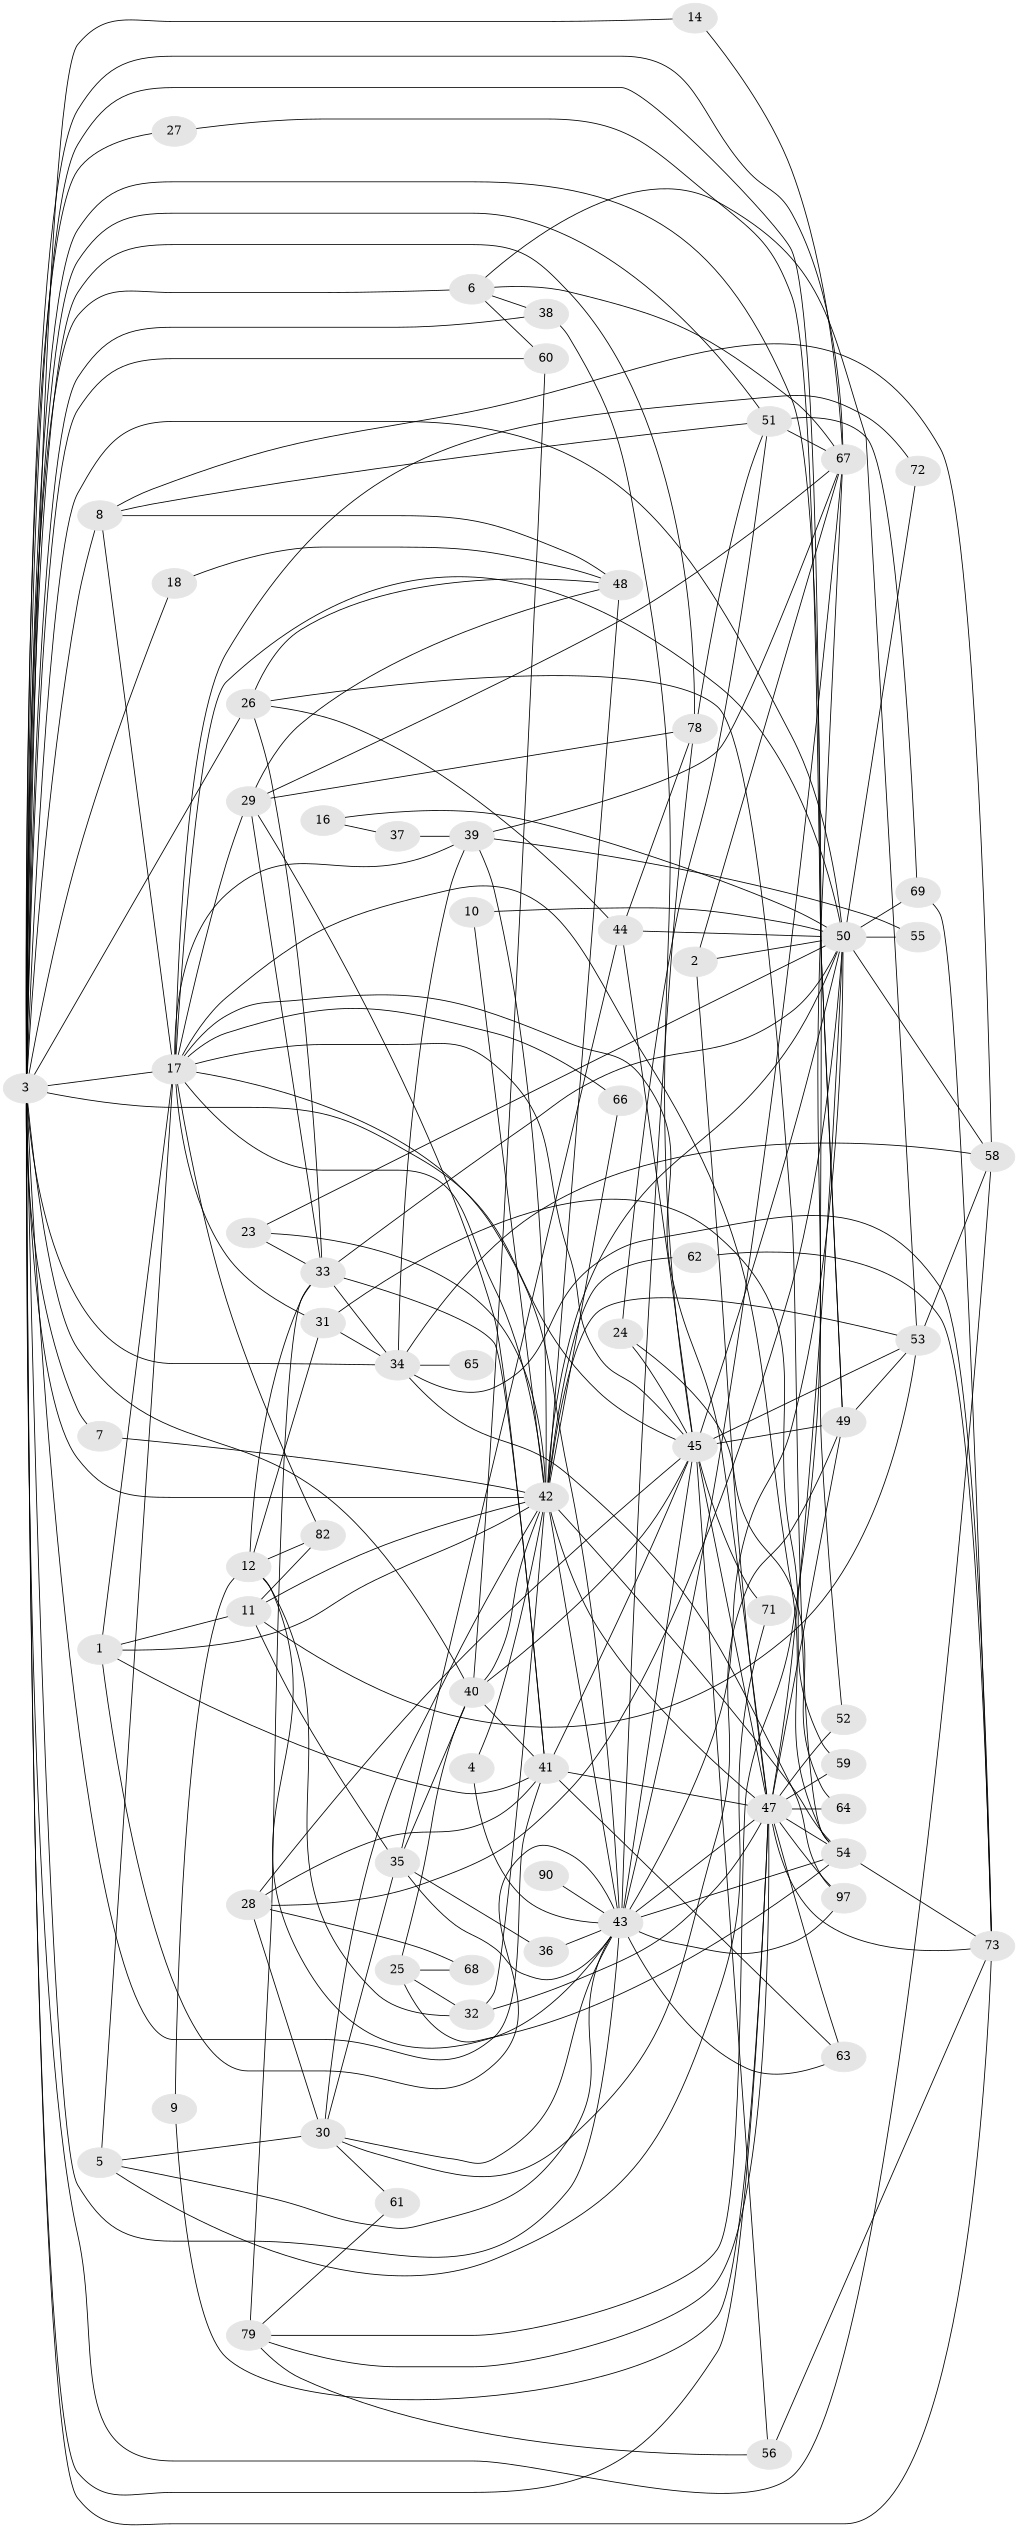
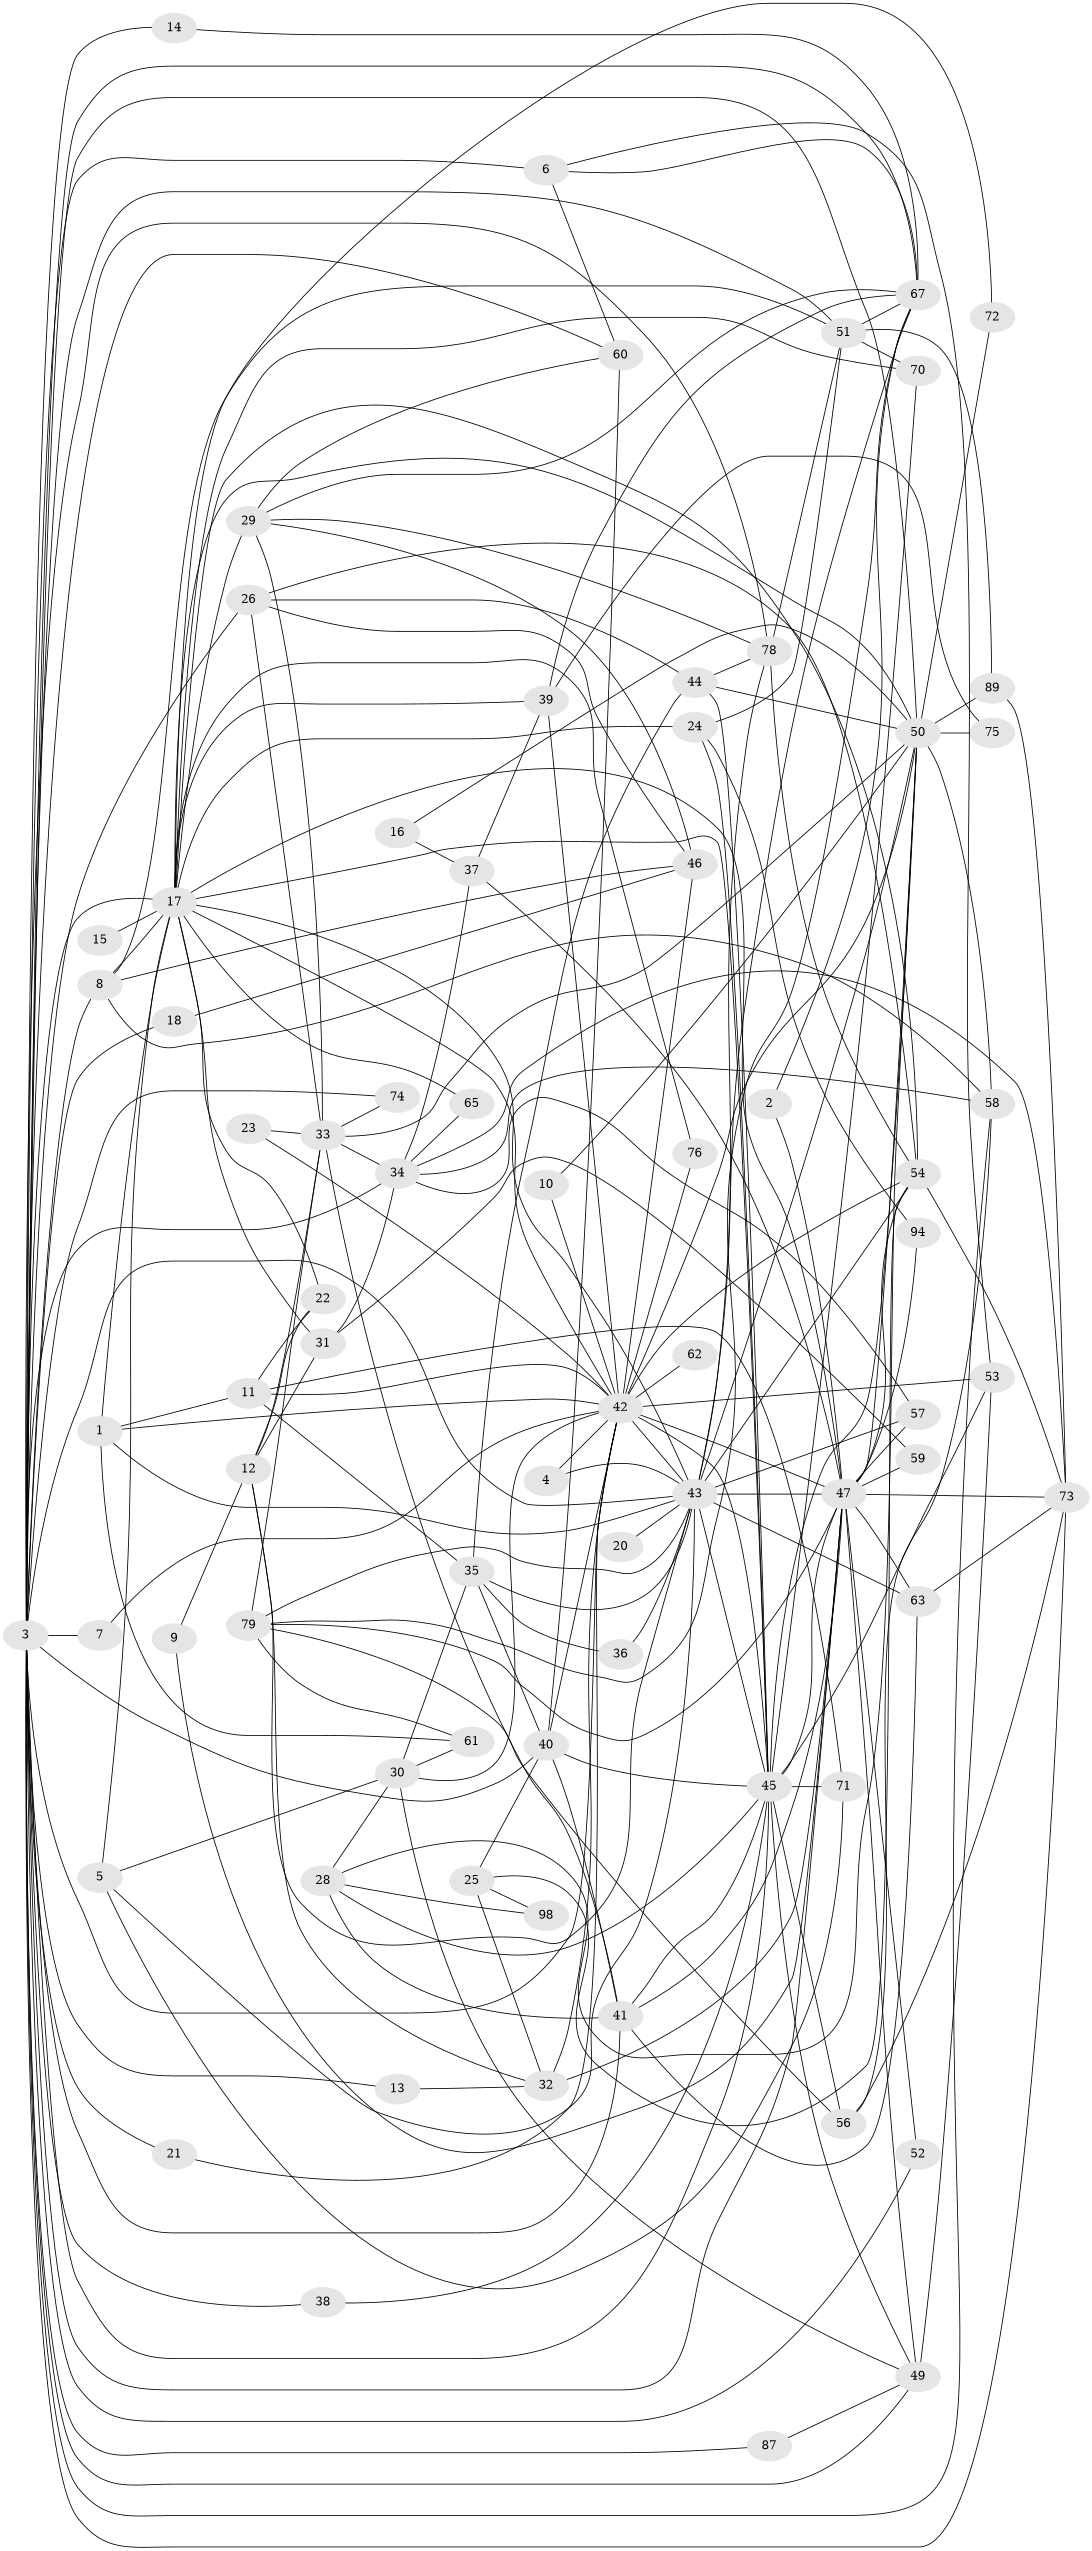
(174, 131) -> (769, 2446)
(509, 302) -> none
none -> (918, 371)
(621, 585) -> (695, 864)
none -> (385, 739)
(918, 892) -> (992, 688)
none -> (802, 911)
(918, 937) -> (992, 733)
none -> (100, 940)
(775, 949) -> none
none -> (298, 1038)
(416, 1085) -> (444, 1024)
(546, 1085) -> none
none -> (397, 1097)
(621, 1101) -> (695, 1154)
none -> (716, 1129)
(955, 1249) -> (950, 1445)
(484, 1285) -> (424, 403)
(951, 1353) -> (992, 1550)
(323, 1535) -> (323, 1299)
none -> (746, 1572)
(679, 1702) -> (699, 1329)
(317, 1752) -> (169, 1697)
(844, 1809) -> (918, 1233)
(546, 1876) -> (621, 1547)
(844, 1898) -> (918, 1415)
(472, 1970) -> (546, 1916)
none -> (397, 2089)
(535, 2126) -> (489, 1549)
none -> (174, 2154)
